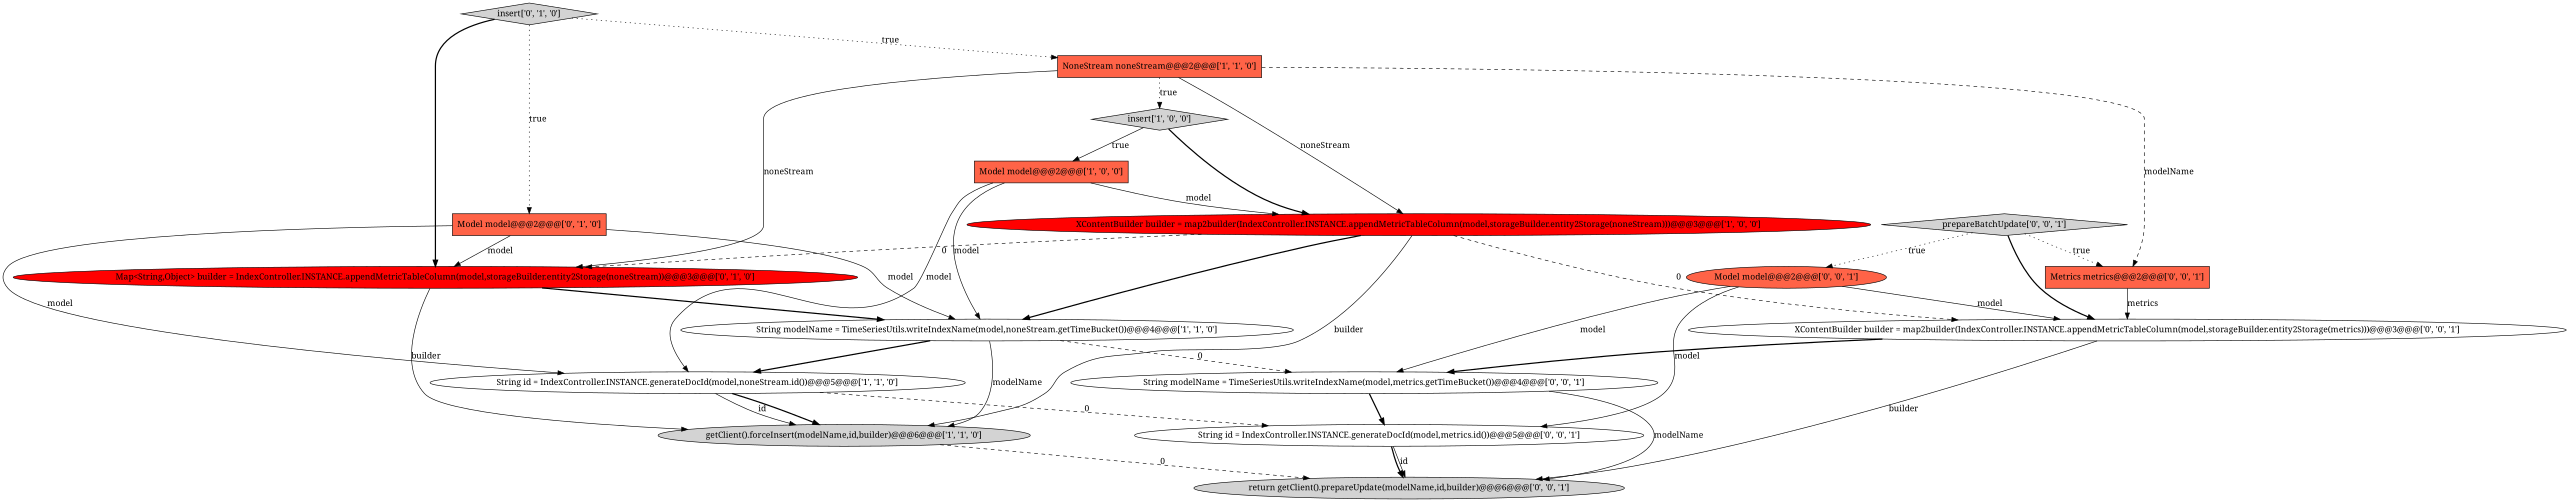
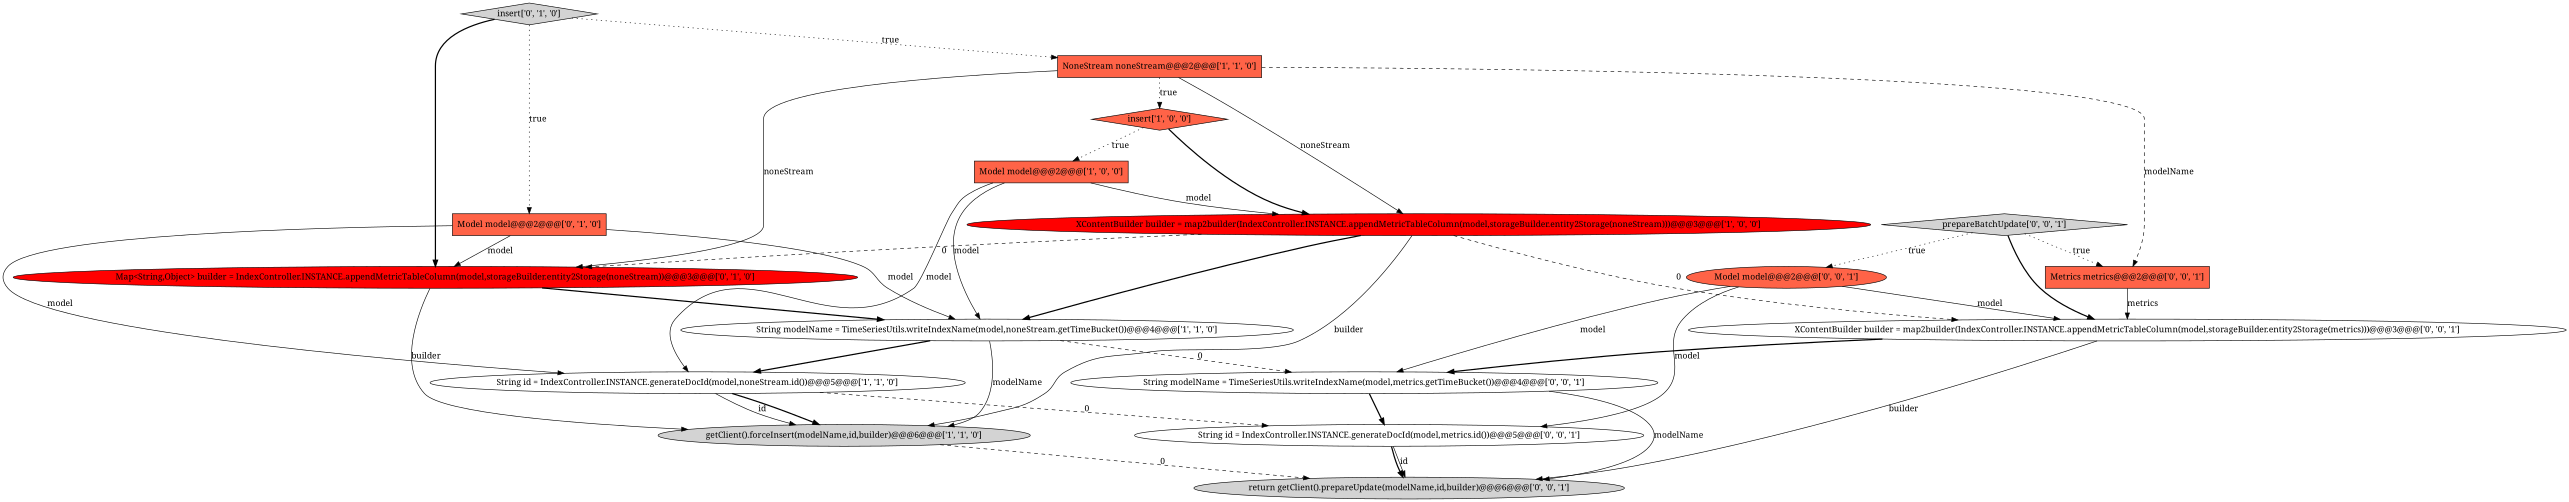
(1160, 119) -> (1160, 119)
(1111, 143) -> (1111, 143)
